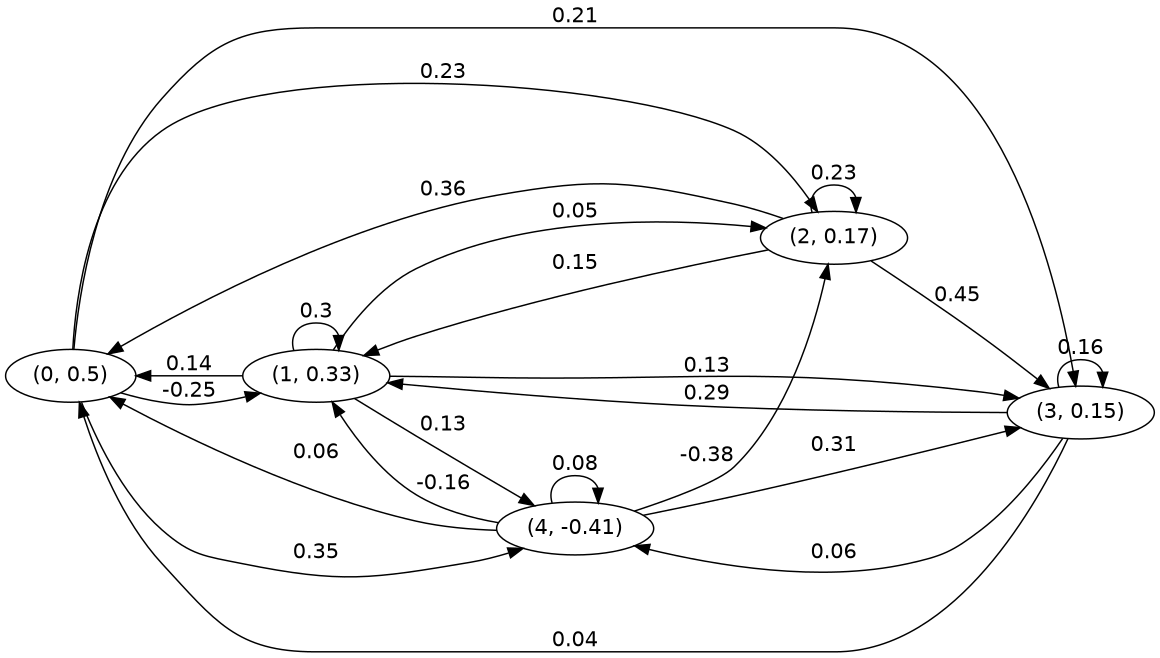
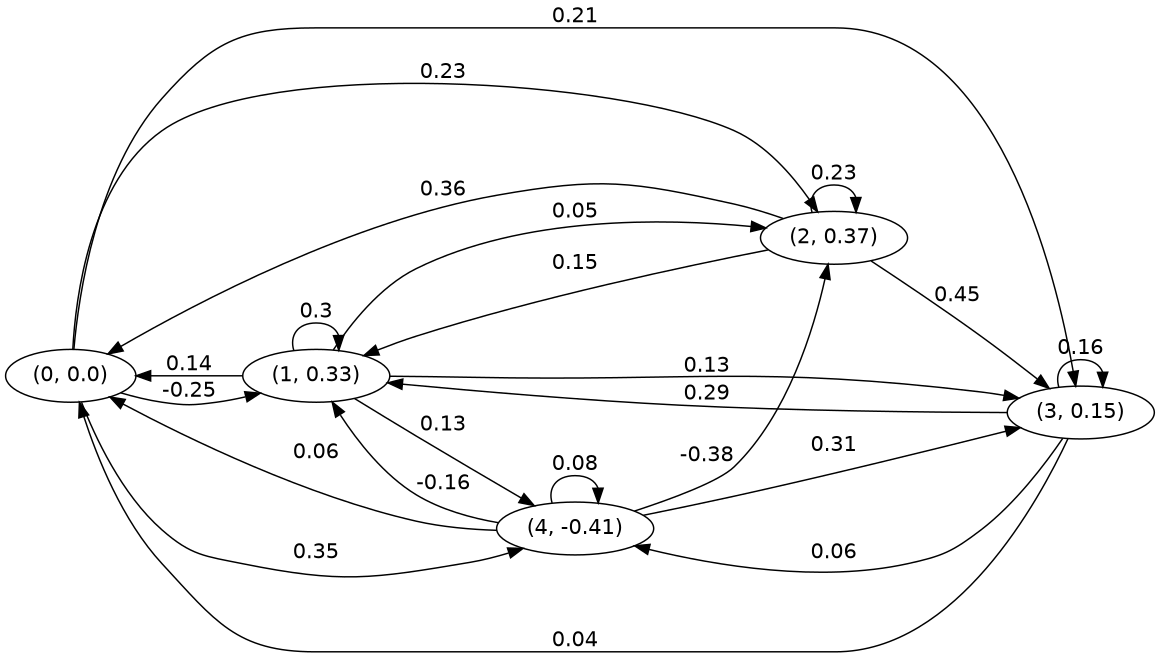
(834, 238) -> (834, 238)
(71, 376) -> (71, 376)
